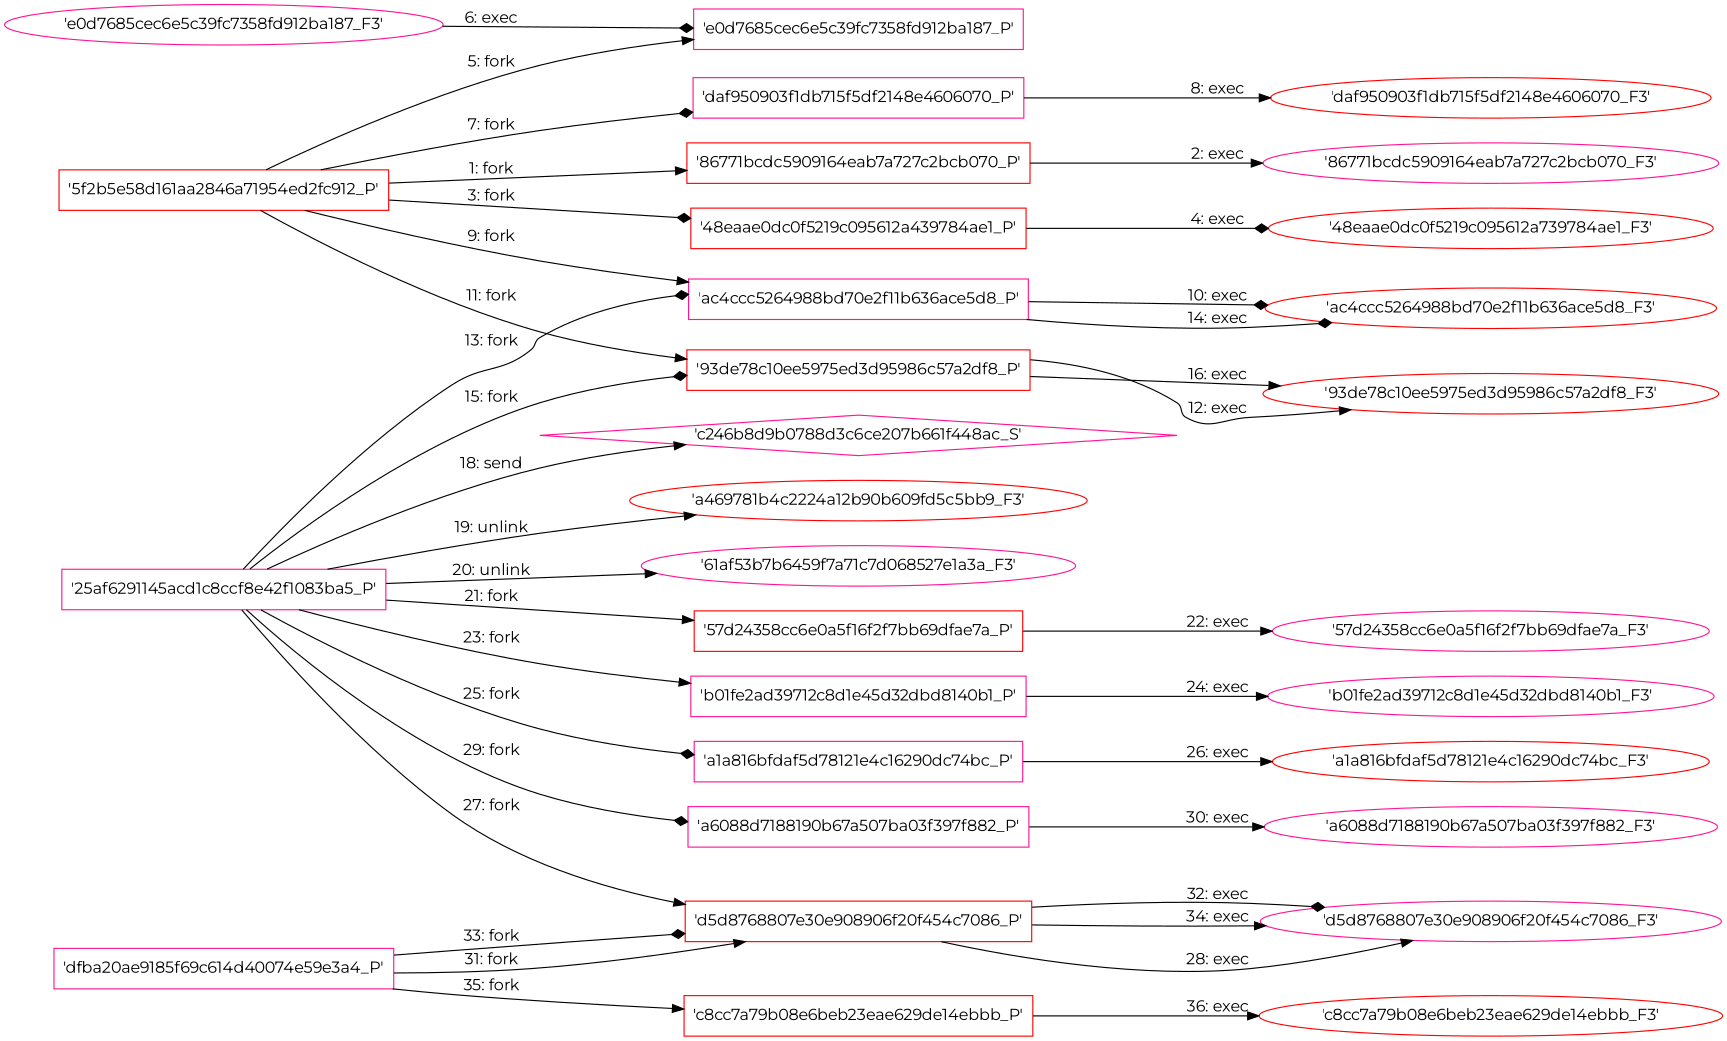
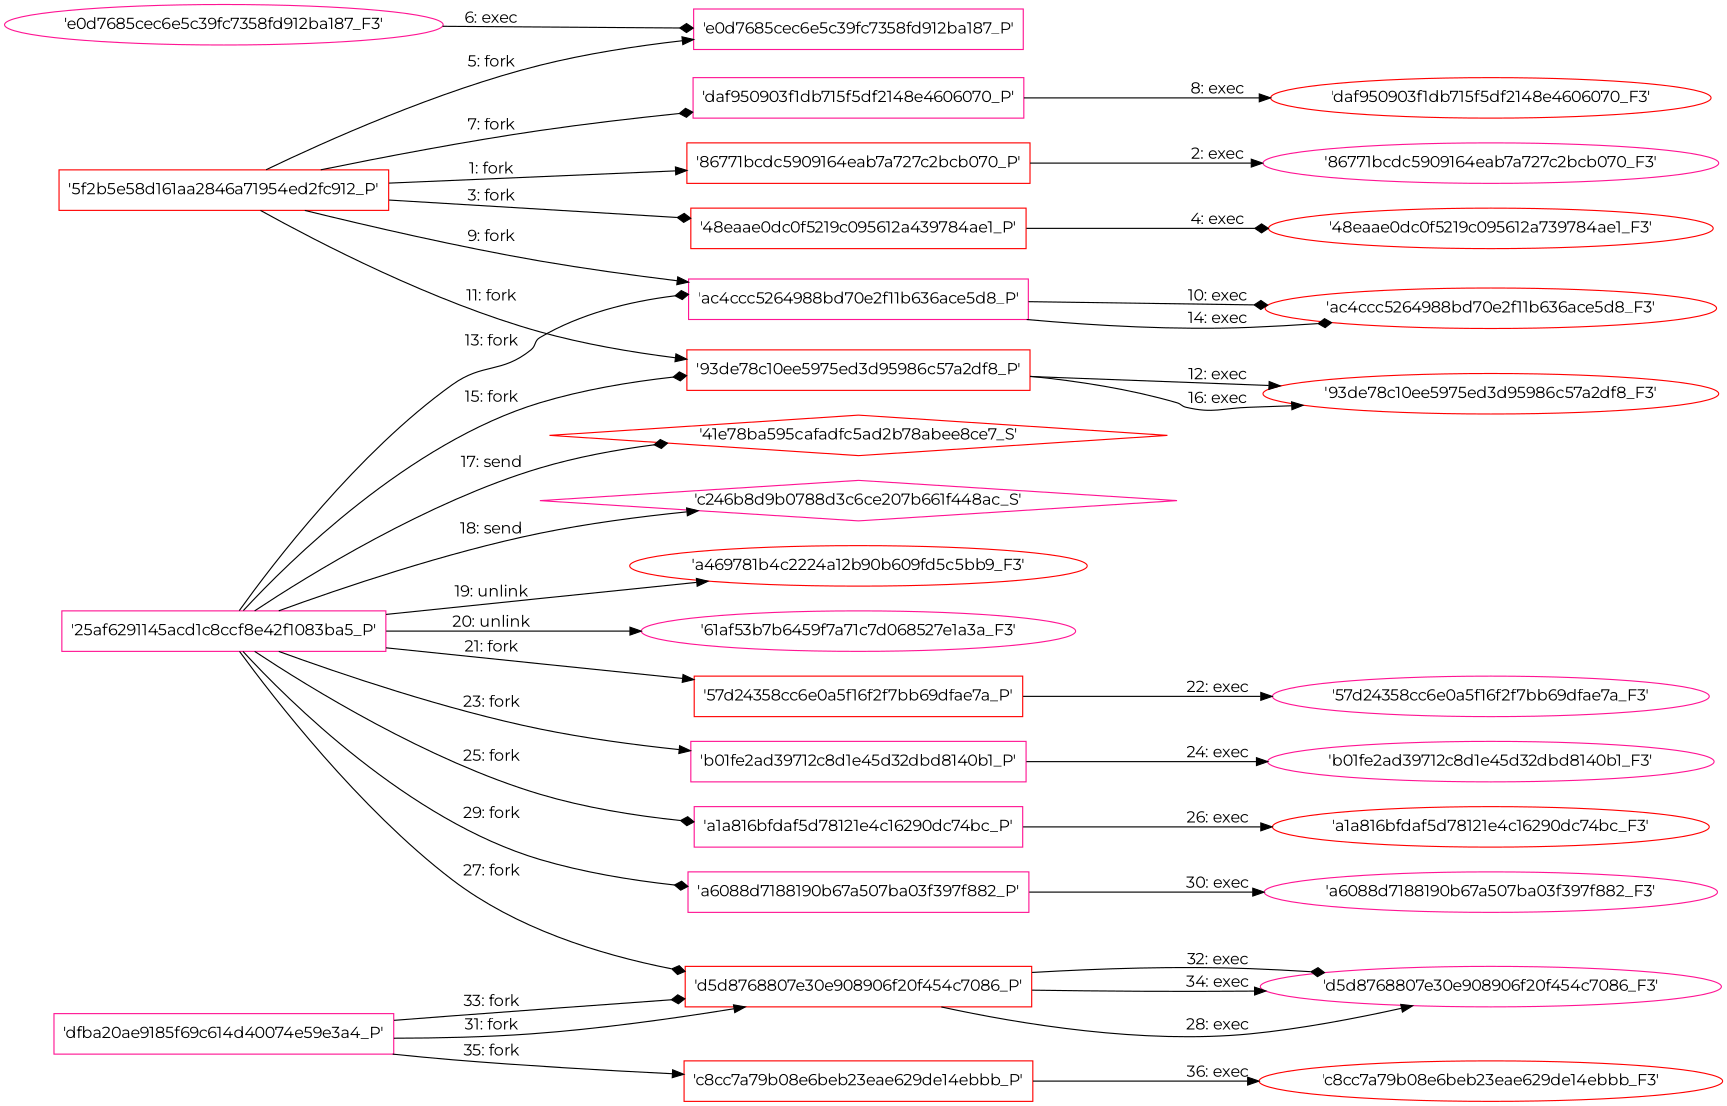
none -> (858, 435)
(431, 798) -> (423, 856)
